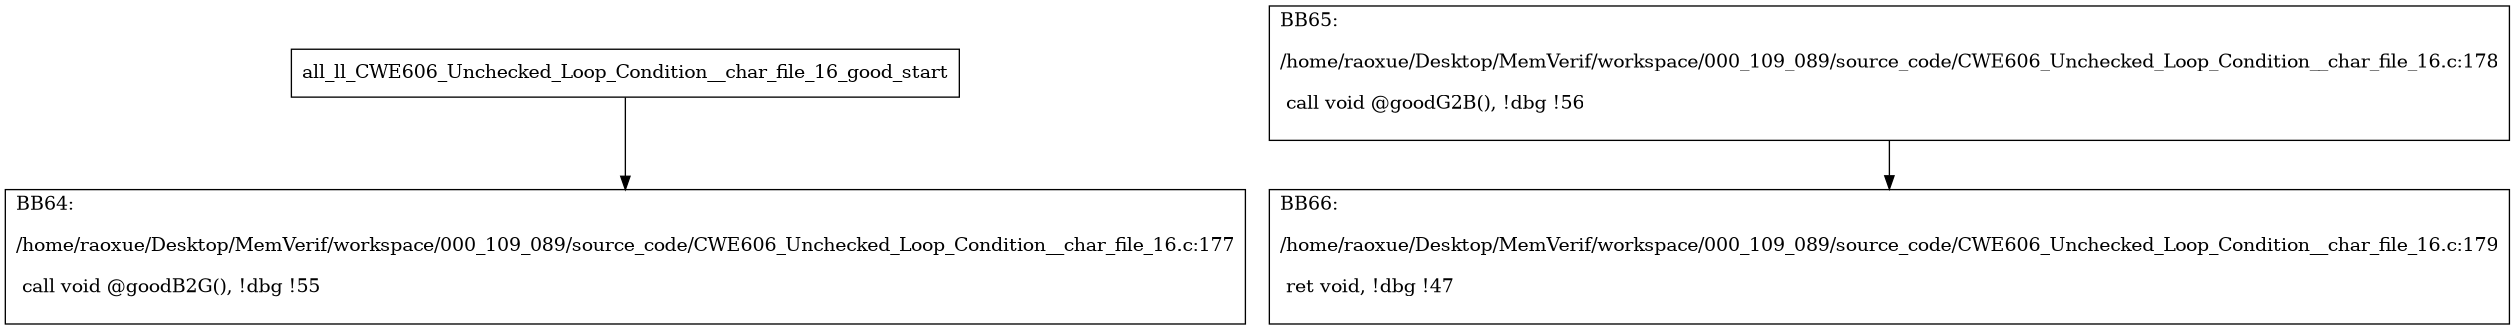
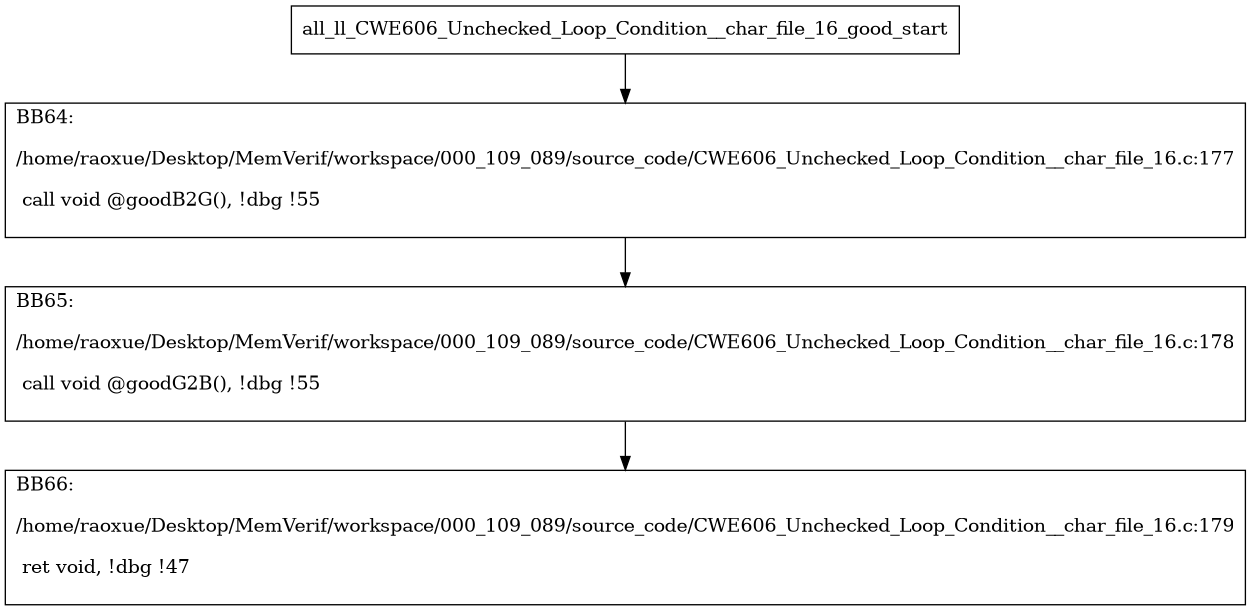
(1432, 103) -> (168, 384)
none -> (625, 255)
